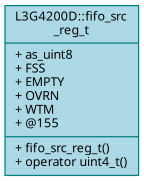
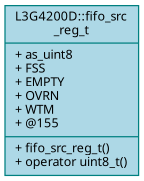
(72, 162) -> (72, 162)
